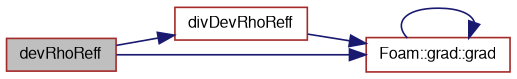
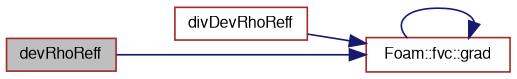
(137, 42) -> none
(438, 55) -> (438, 55)
